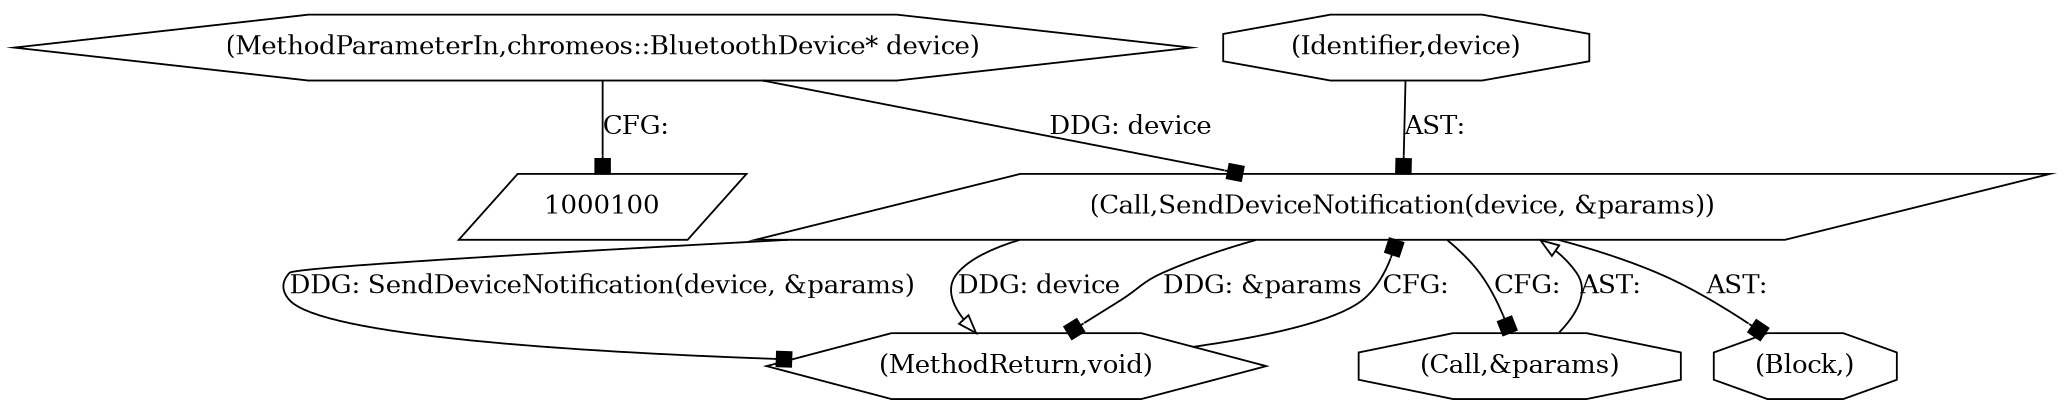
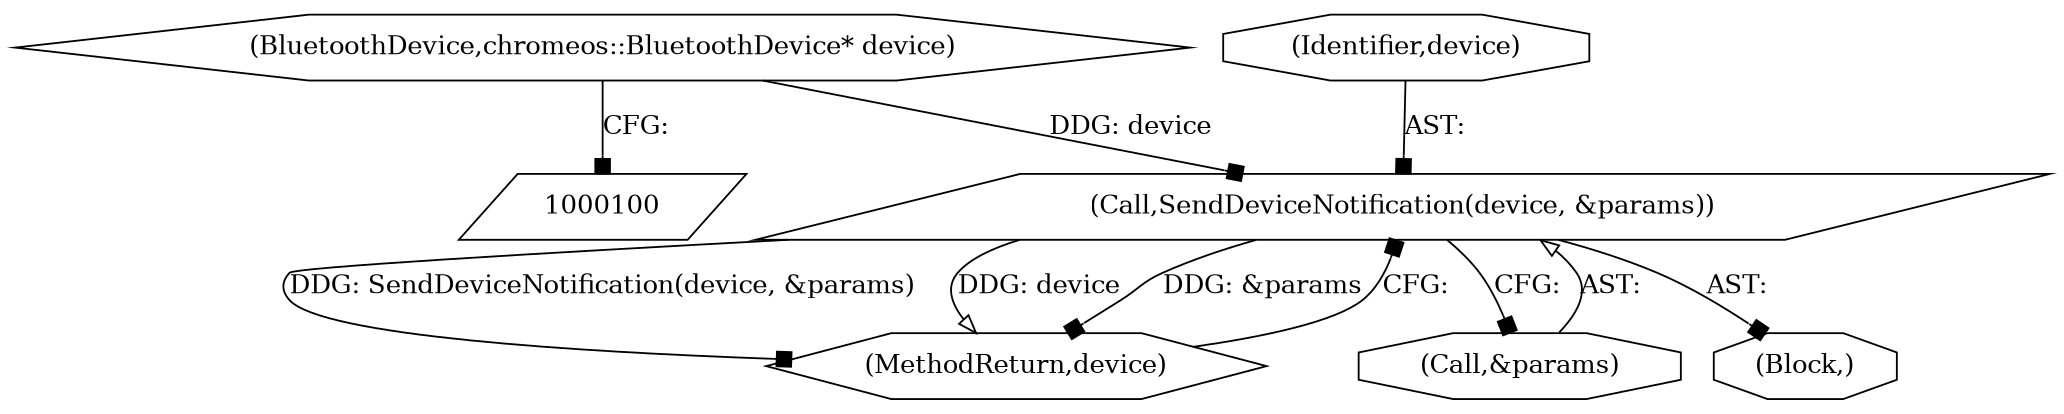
(603, 48) -> (603, 48)
(1016, 366) -> (1016, 366)
